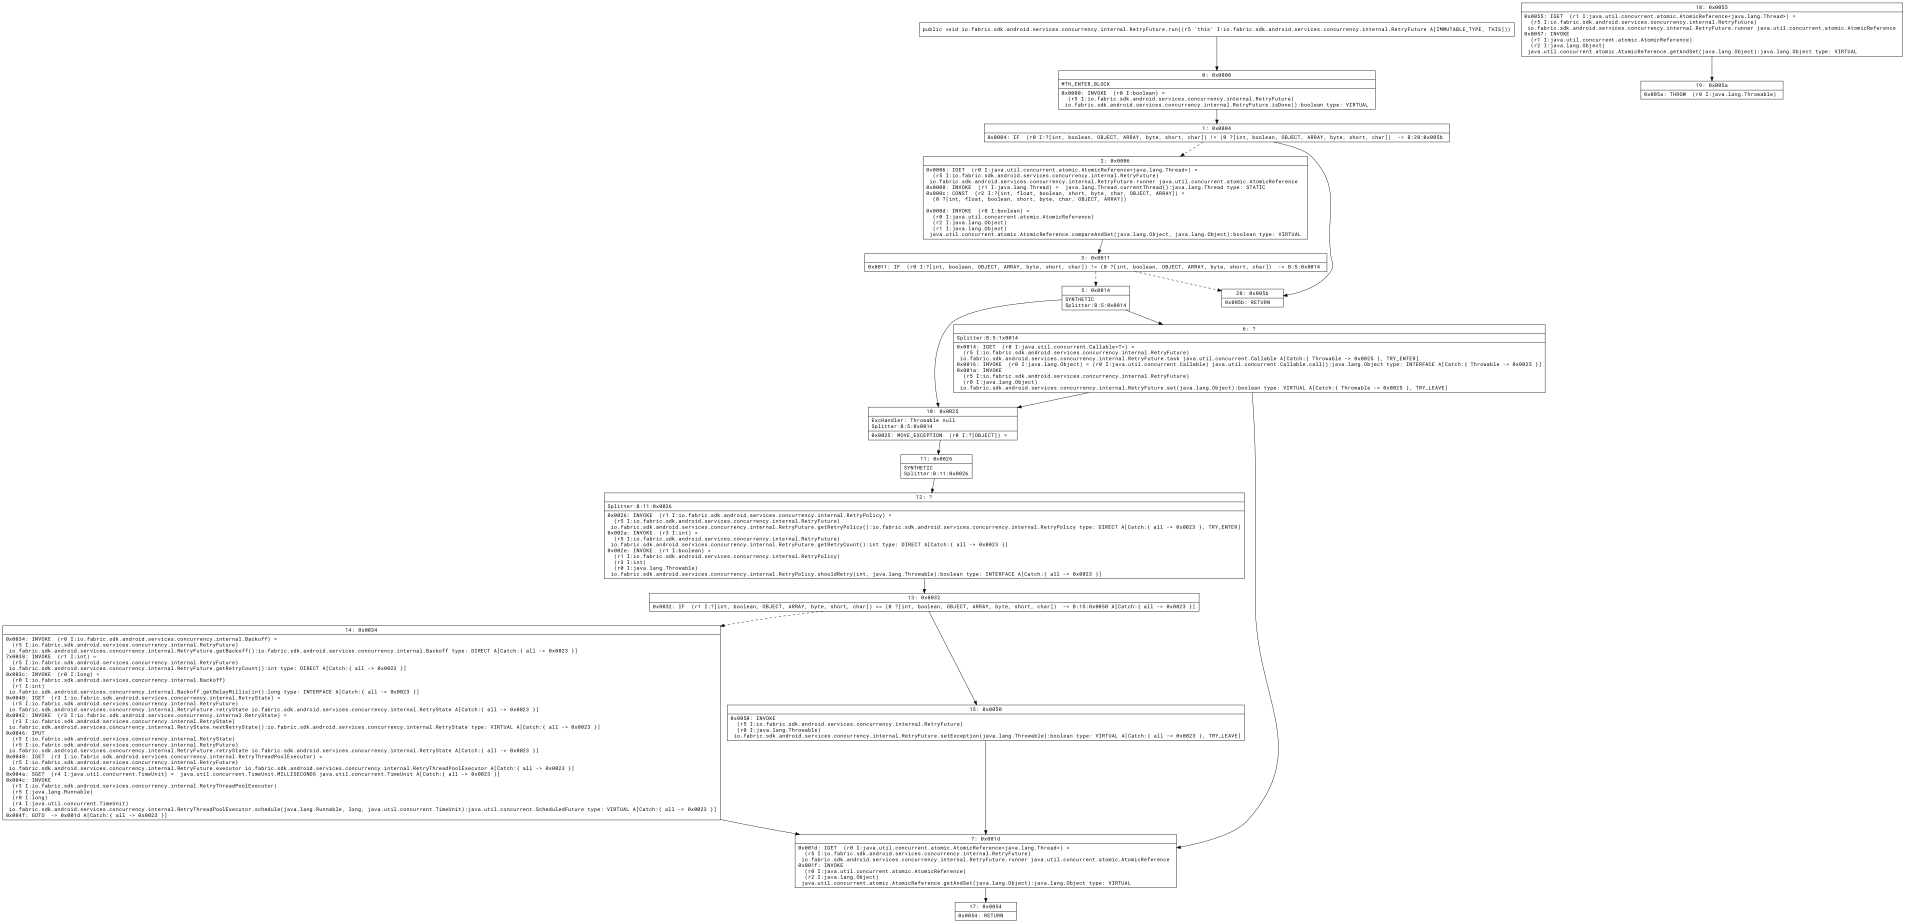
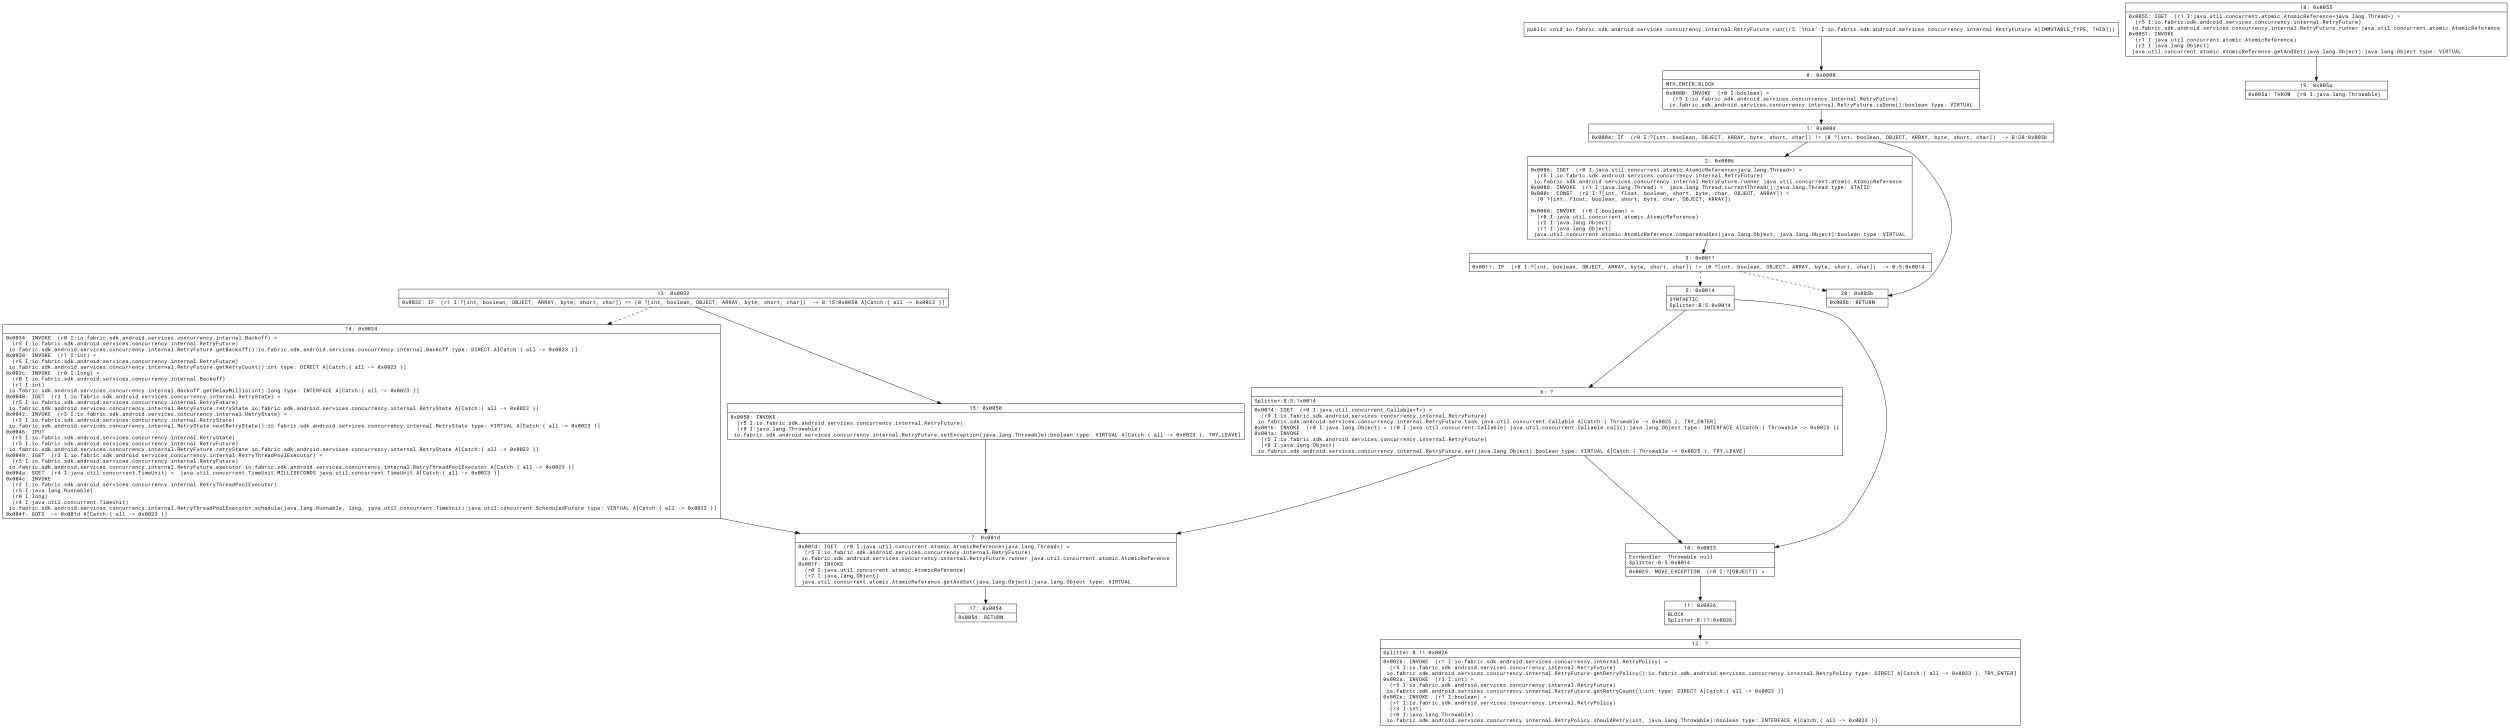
(1194, 148) -> (1798, 148)
(919, 468) -> (1676, 614)
(924, 584) -> none
(53, 657) -> (53, 355)
